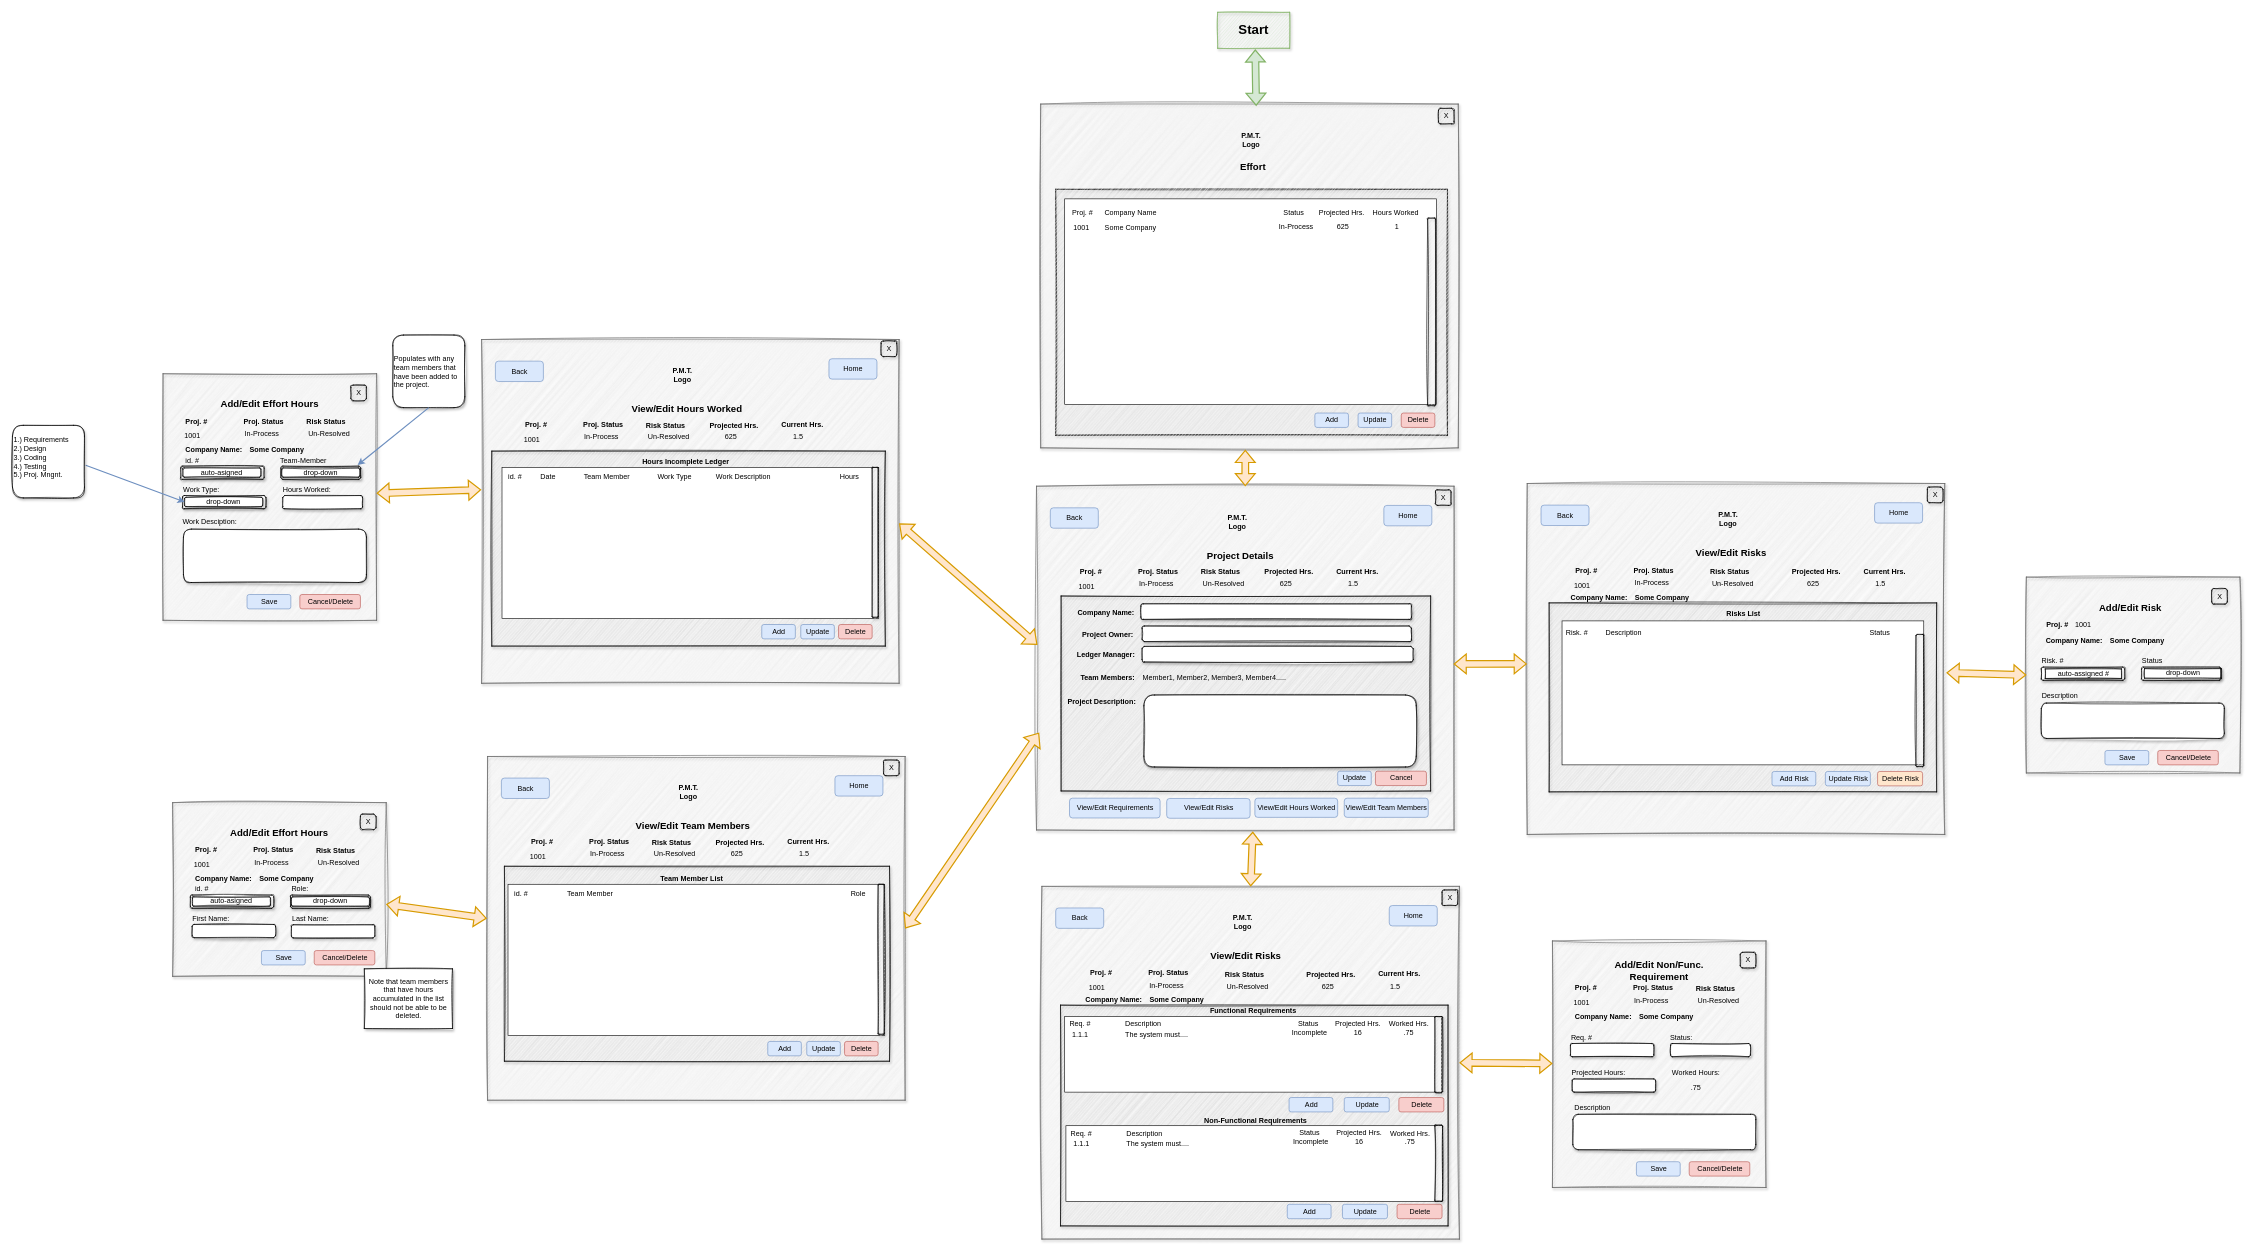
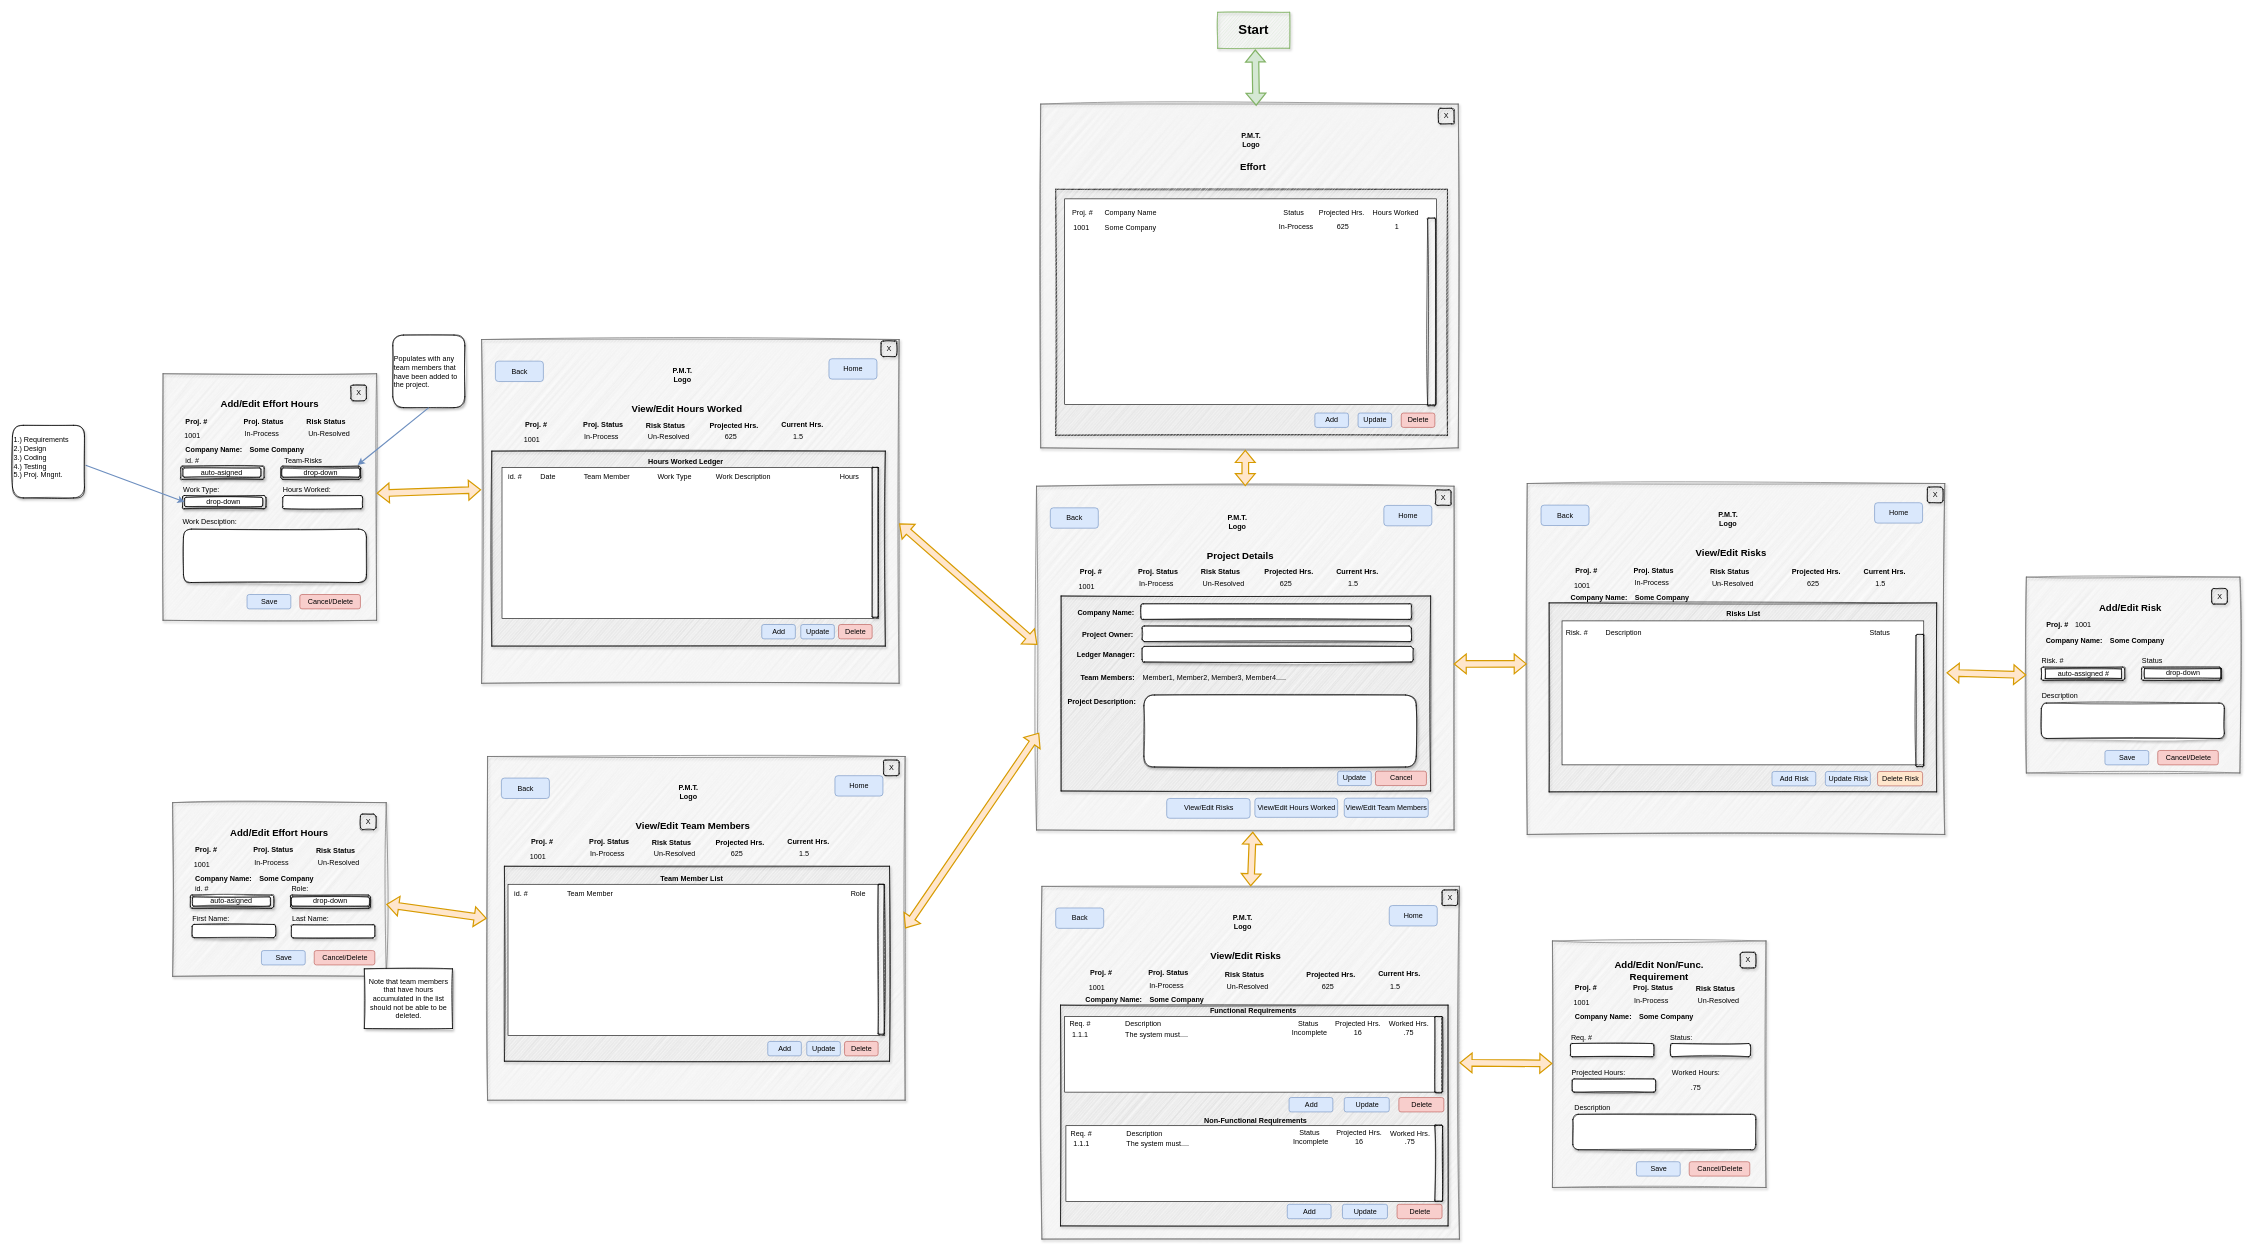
(303, 461) -> (303, 461)
(686, 462) -> (686, 462)
(1115, 808) -> none
